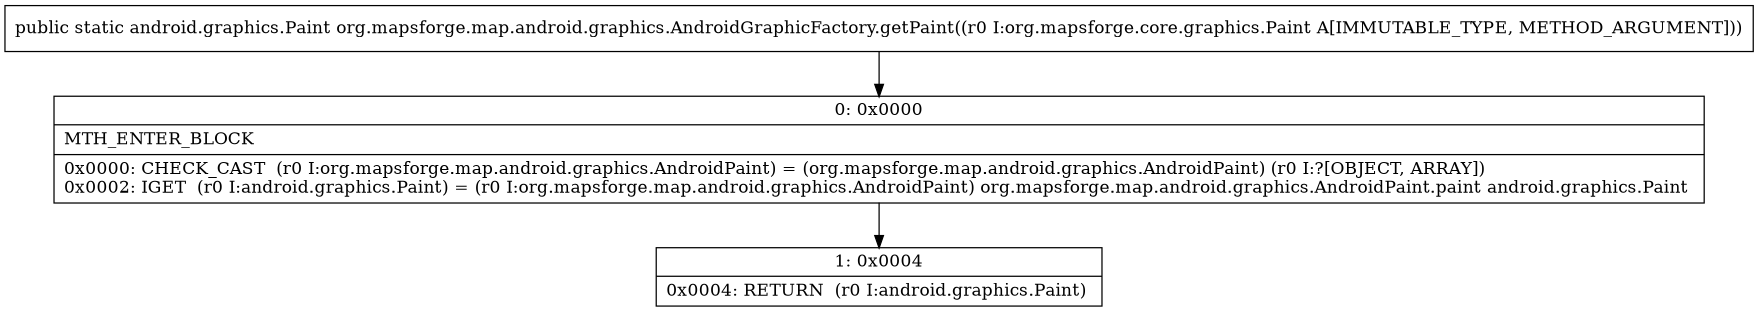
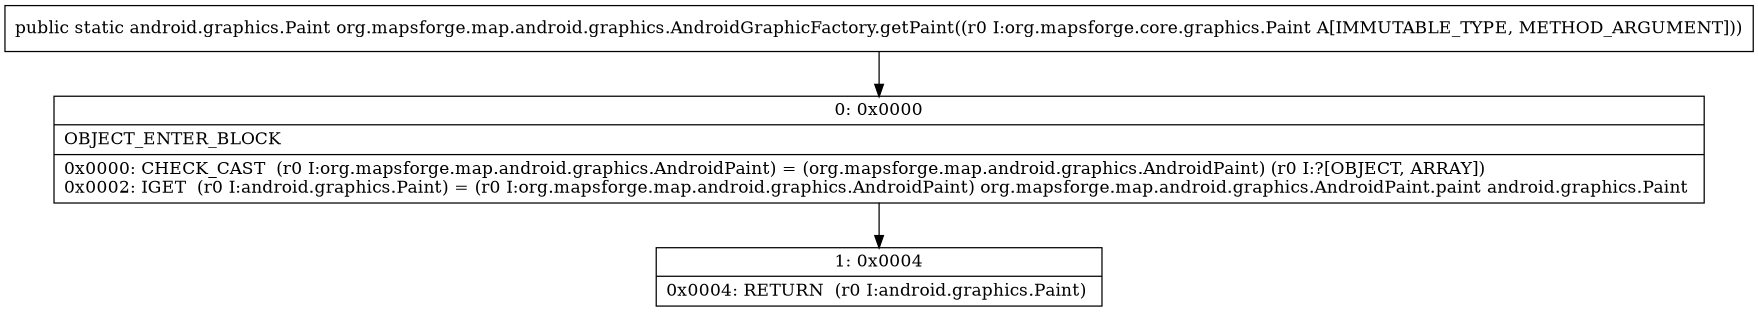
(160, 139) -> (173, 139)
